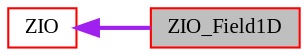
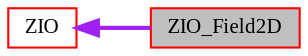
(225, 28) -> (225, 28)
